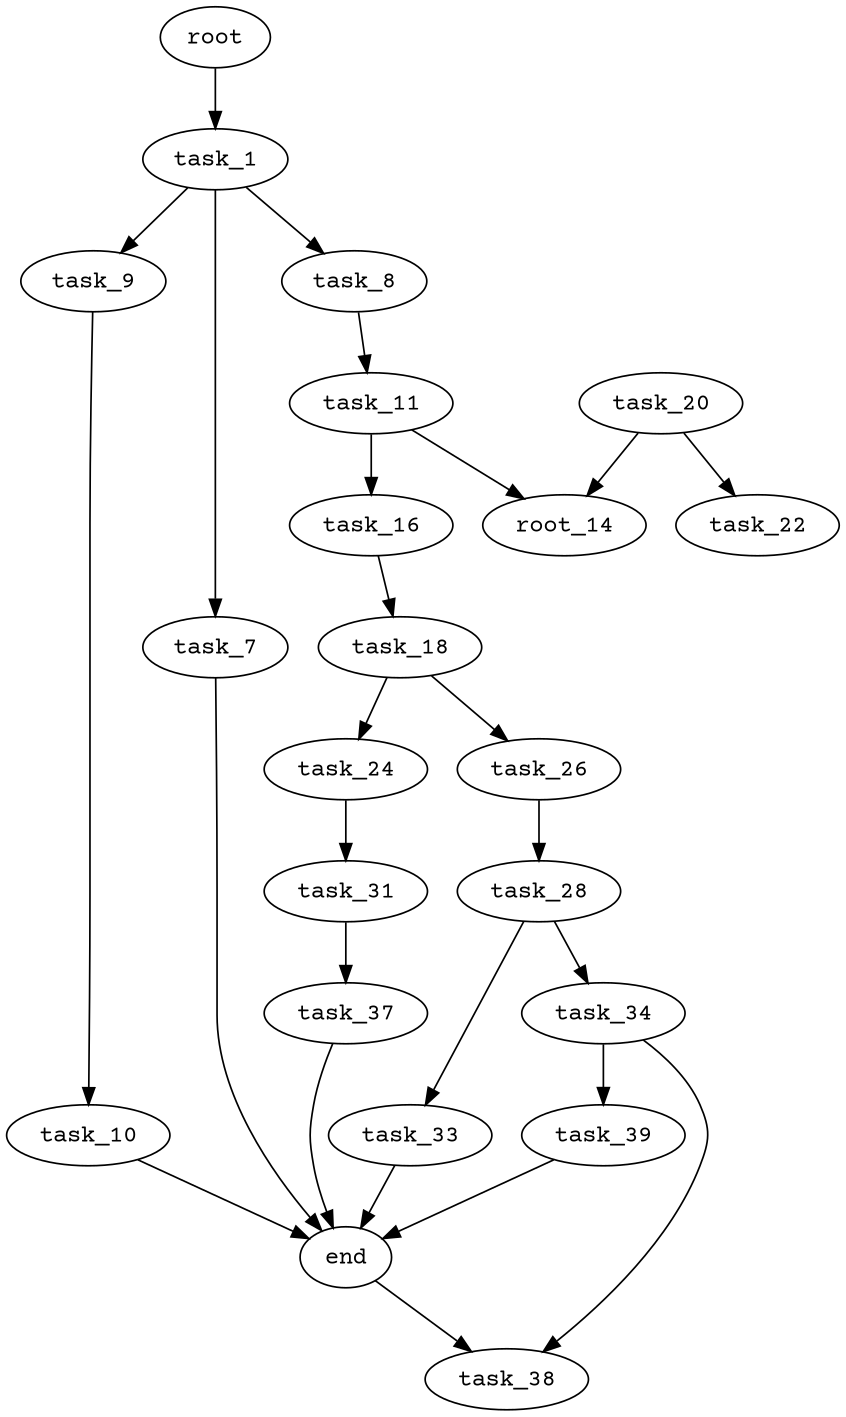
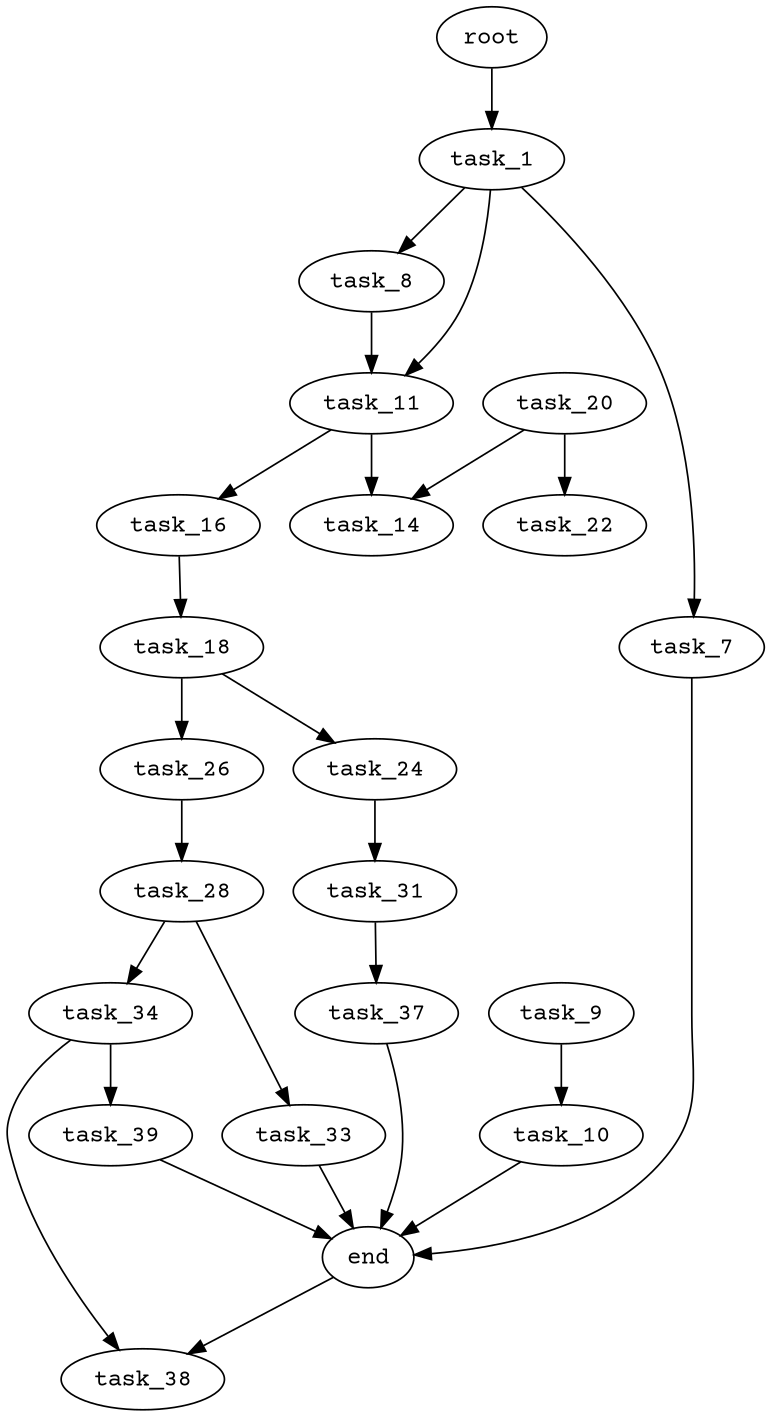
(160, 214) -> (472, 284)
(564, 525) -> (372, 525)
